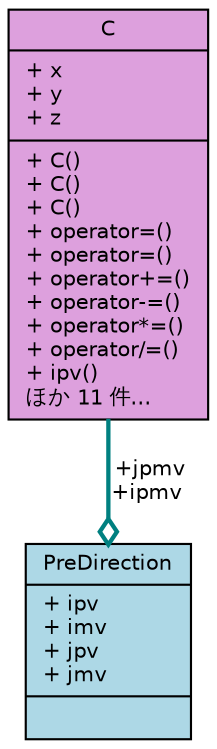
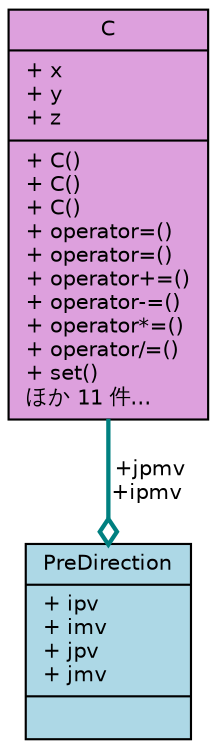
(62, 373) -> (62, 373)
